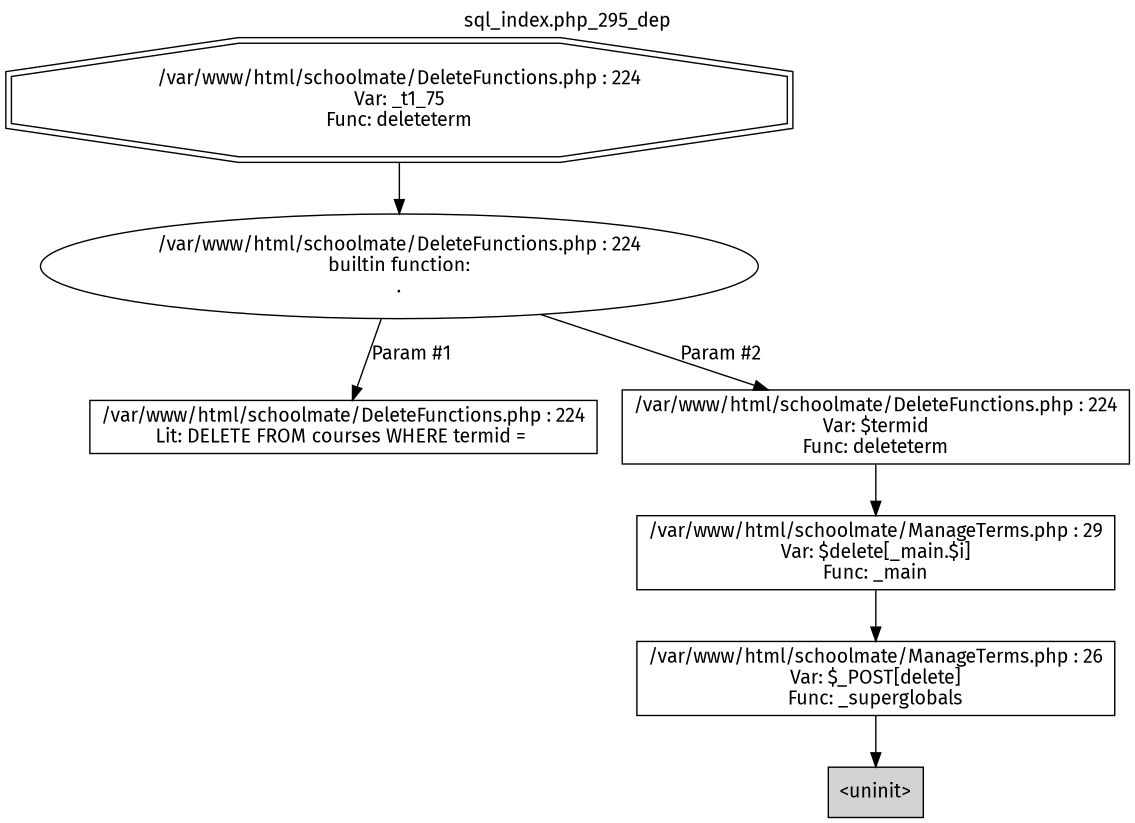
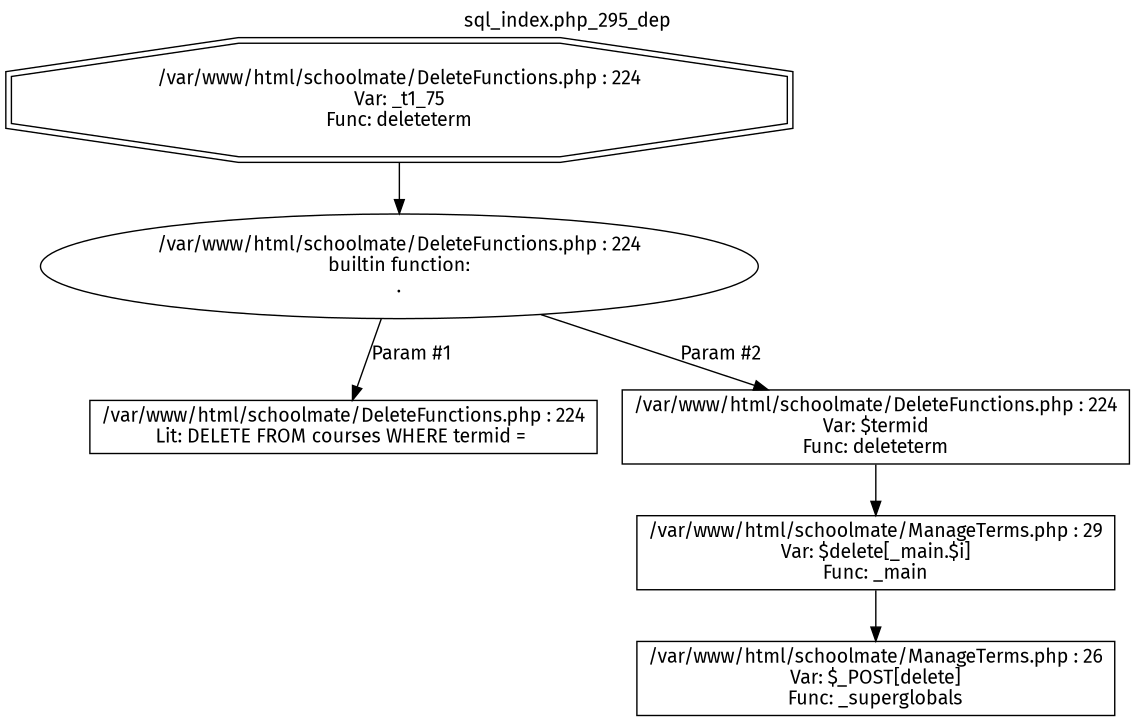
(876, 792) -> none
